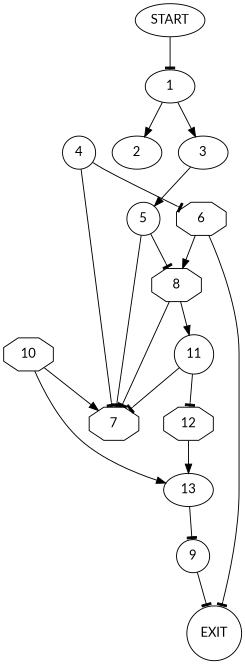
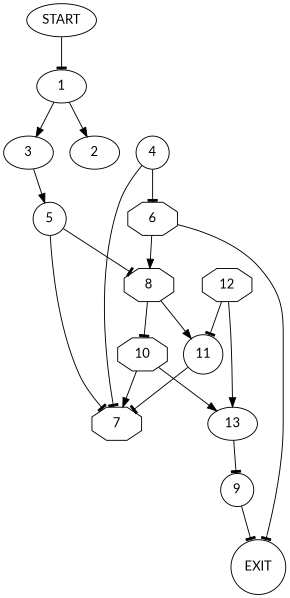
(146, 352) -> (146, 317)
(191, 388) -> (216, 316)
